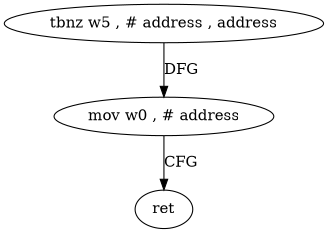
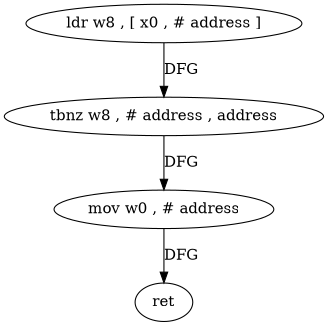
(164, 23) -> (164, 116)
none -> (164, 23)
(181, 163) -> (182, 256)
